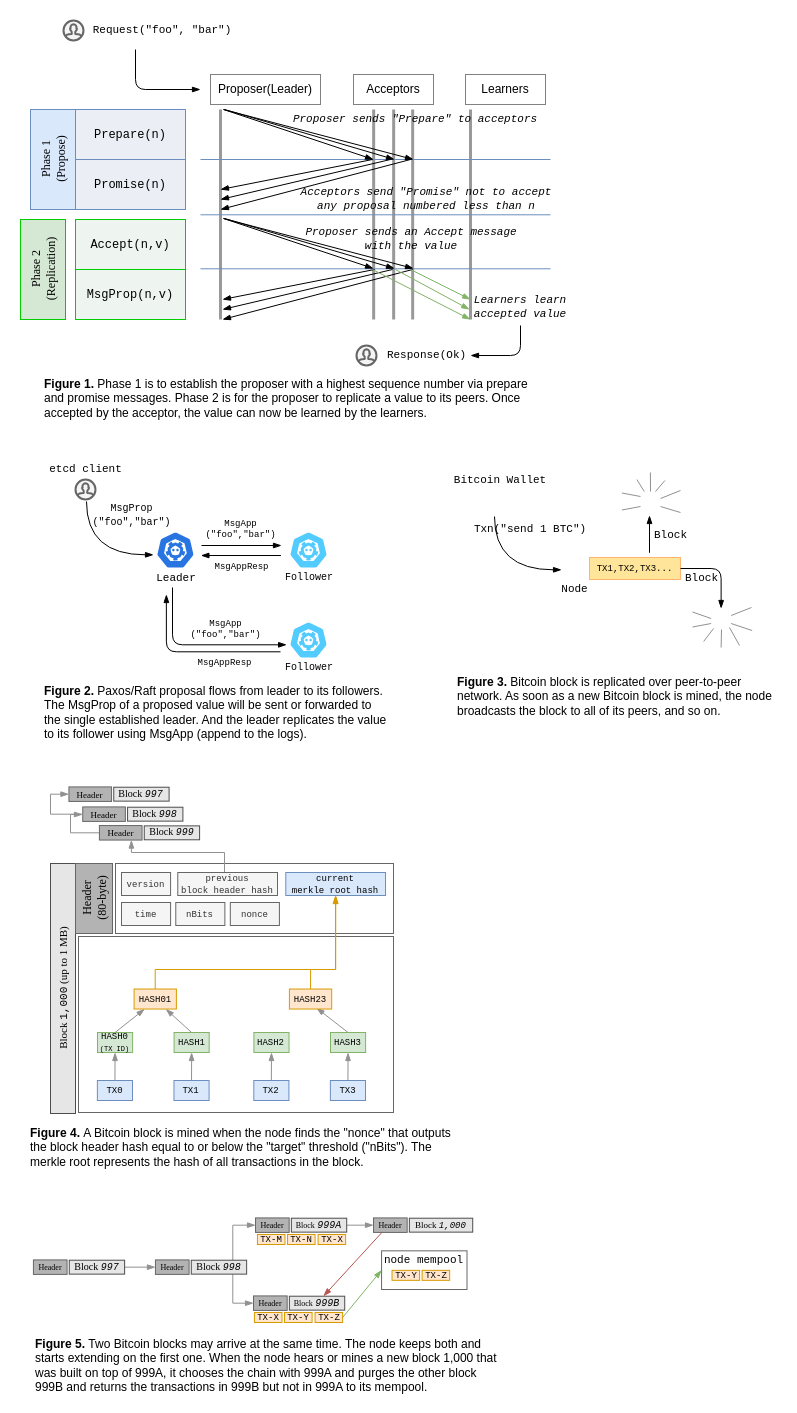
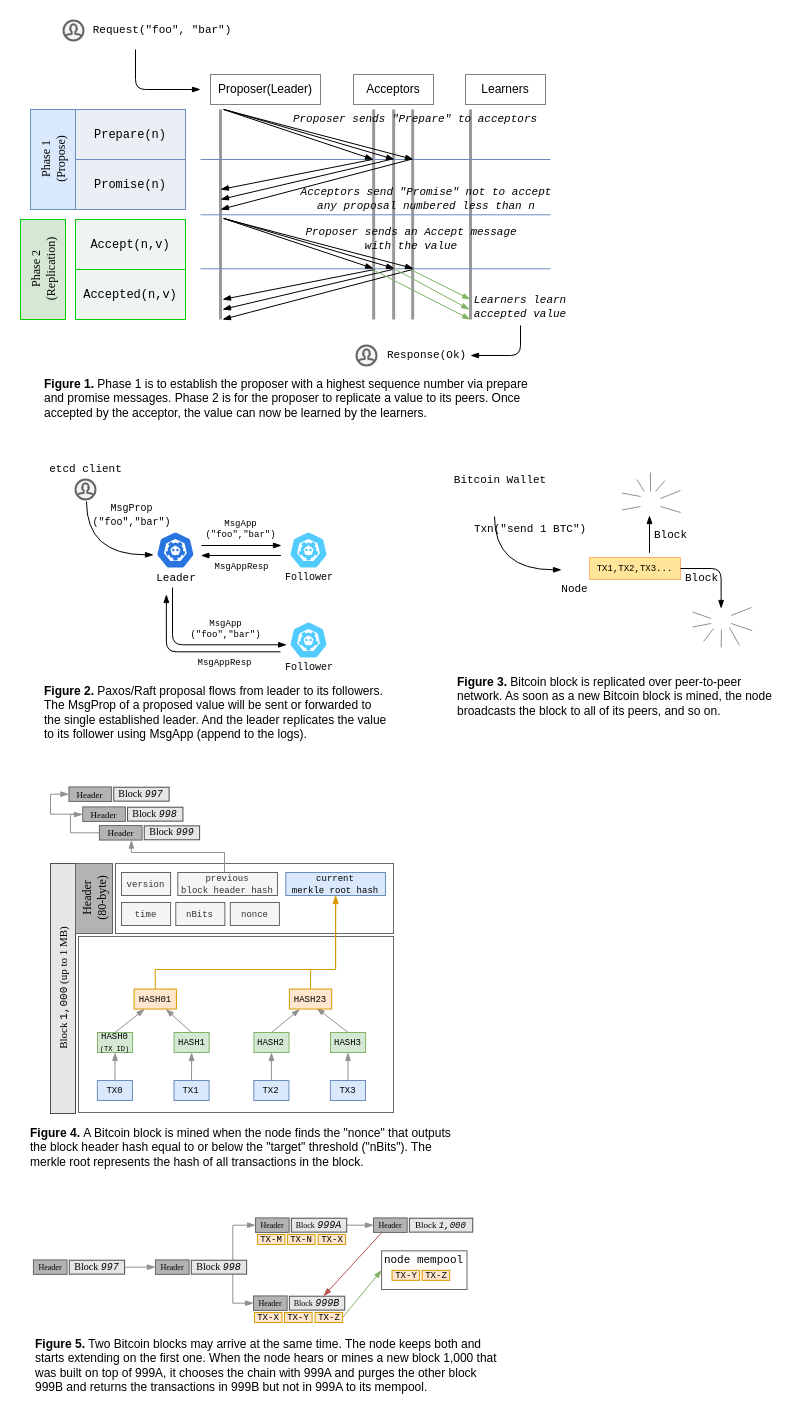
(131, 295) -> (131, 295)
none -> (283, 1023)
